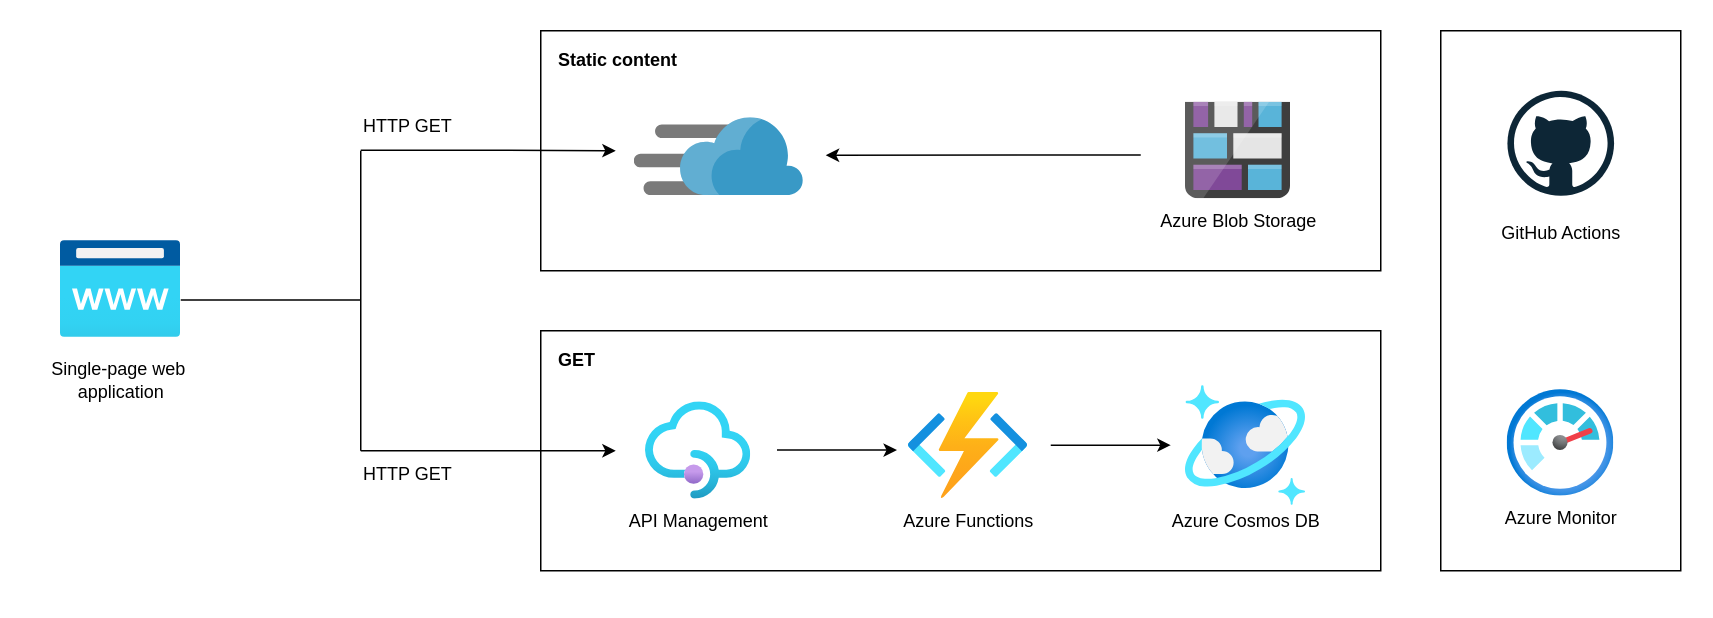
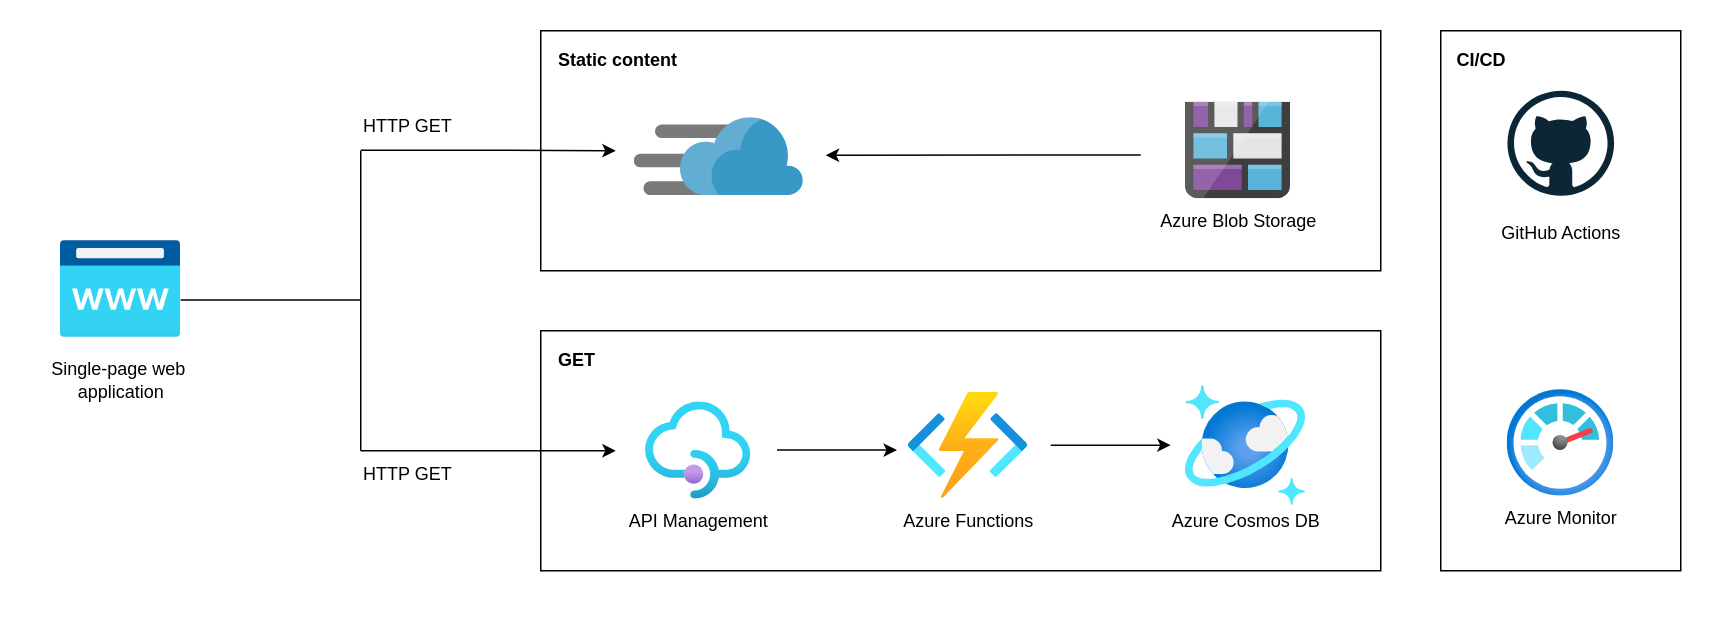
none -> (1514, 61)
